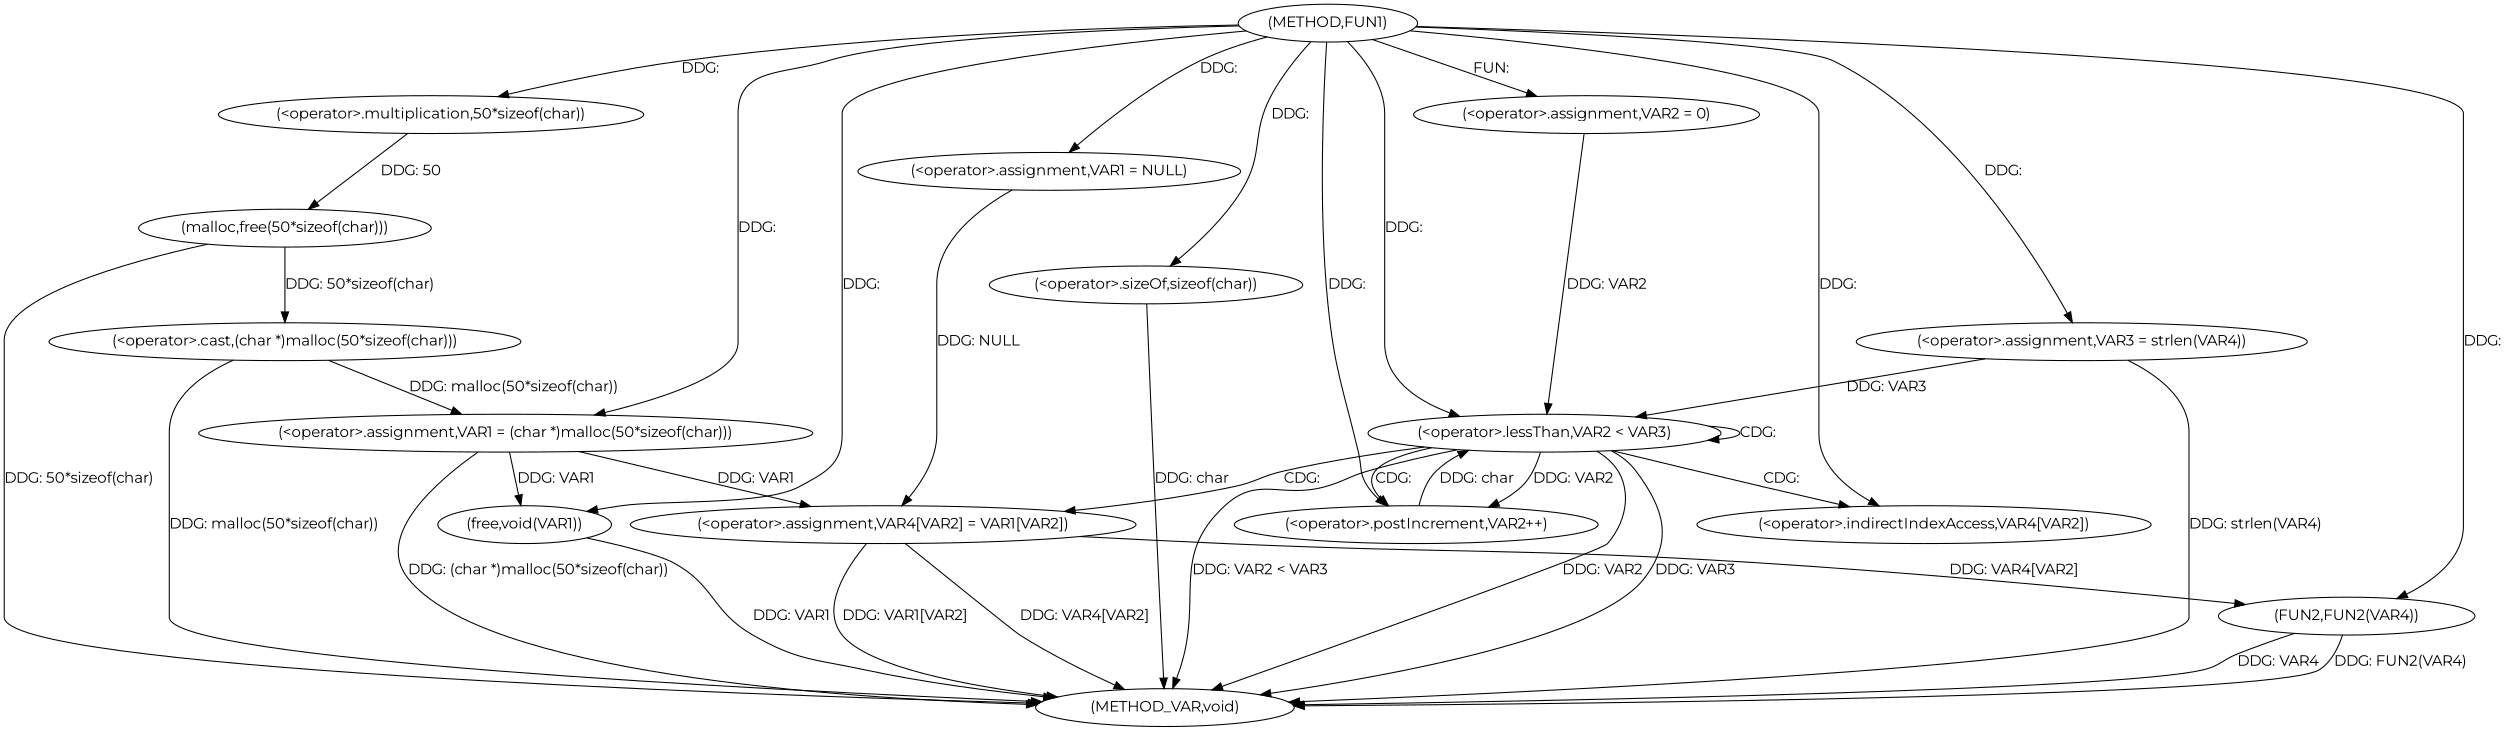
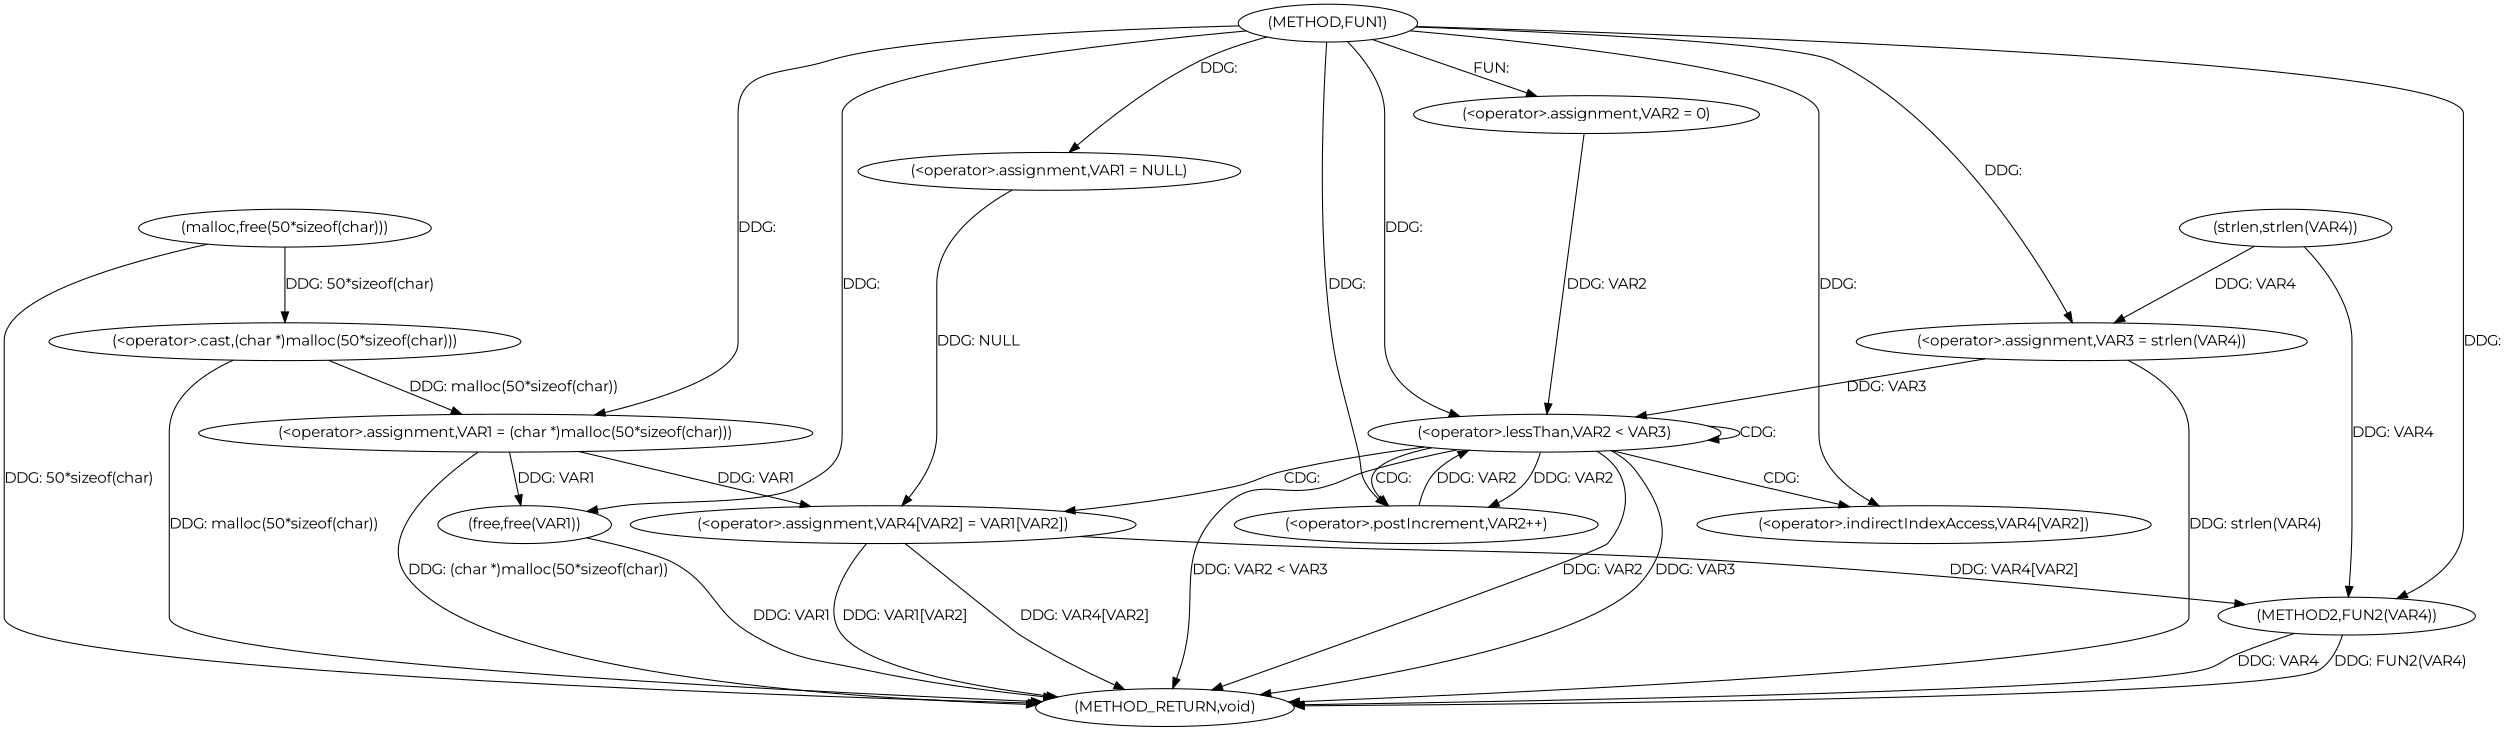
(431, 115) -> none
none -> (2286, 228)
(1146, 285) -> none
(1477, 479) -> (1477, 479)
(525, 525) -> (525, 525)
(2347, 616) -> (2347, 616)
(1165, 708) -> (1165, 708)
